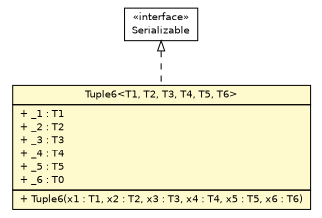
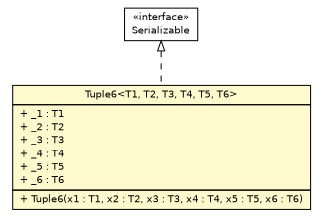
(42, 180) -> (42, 180)
